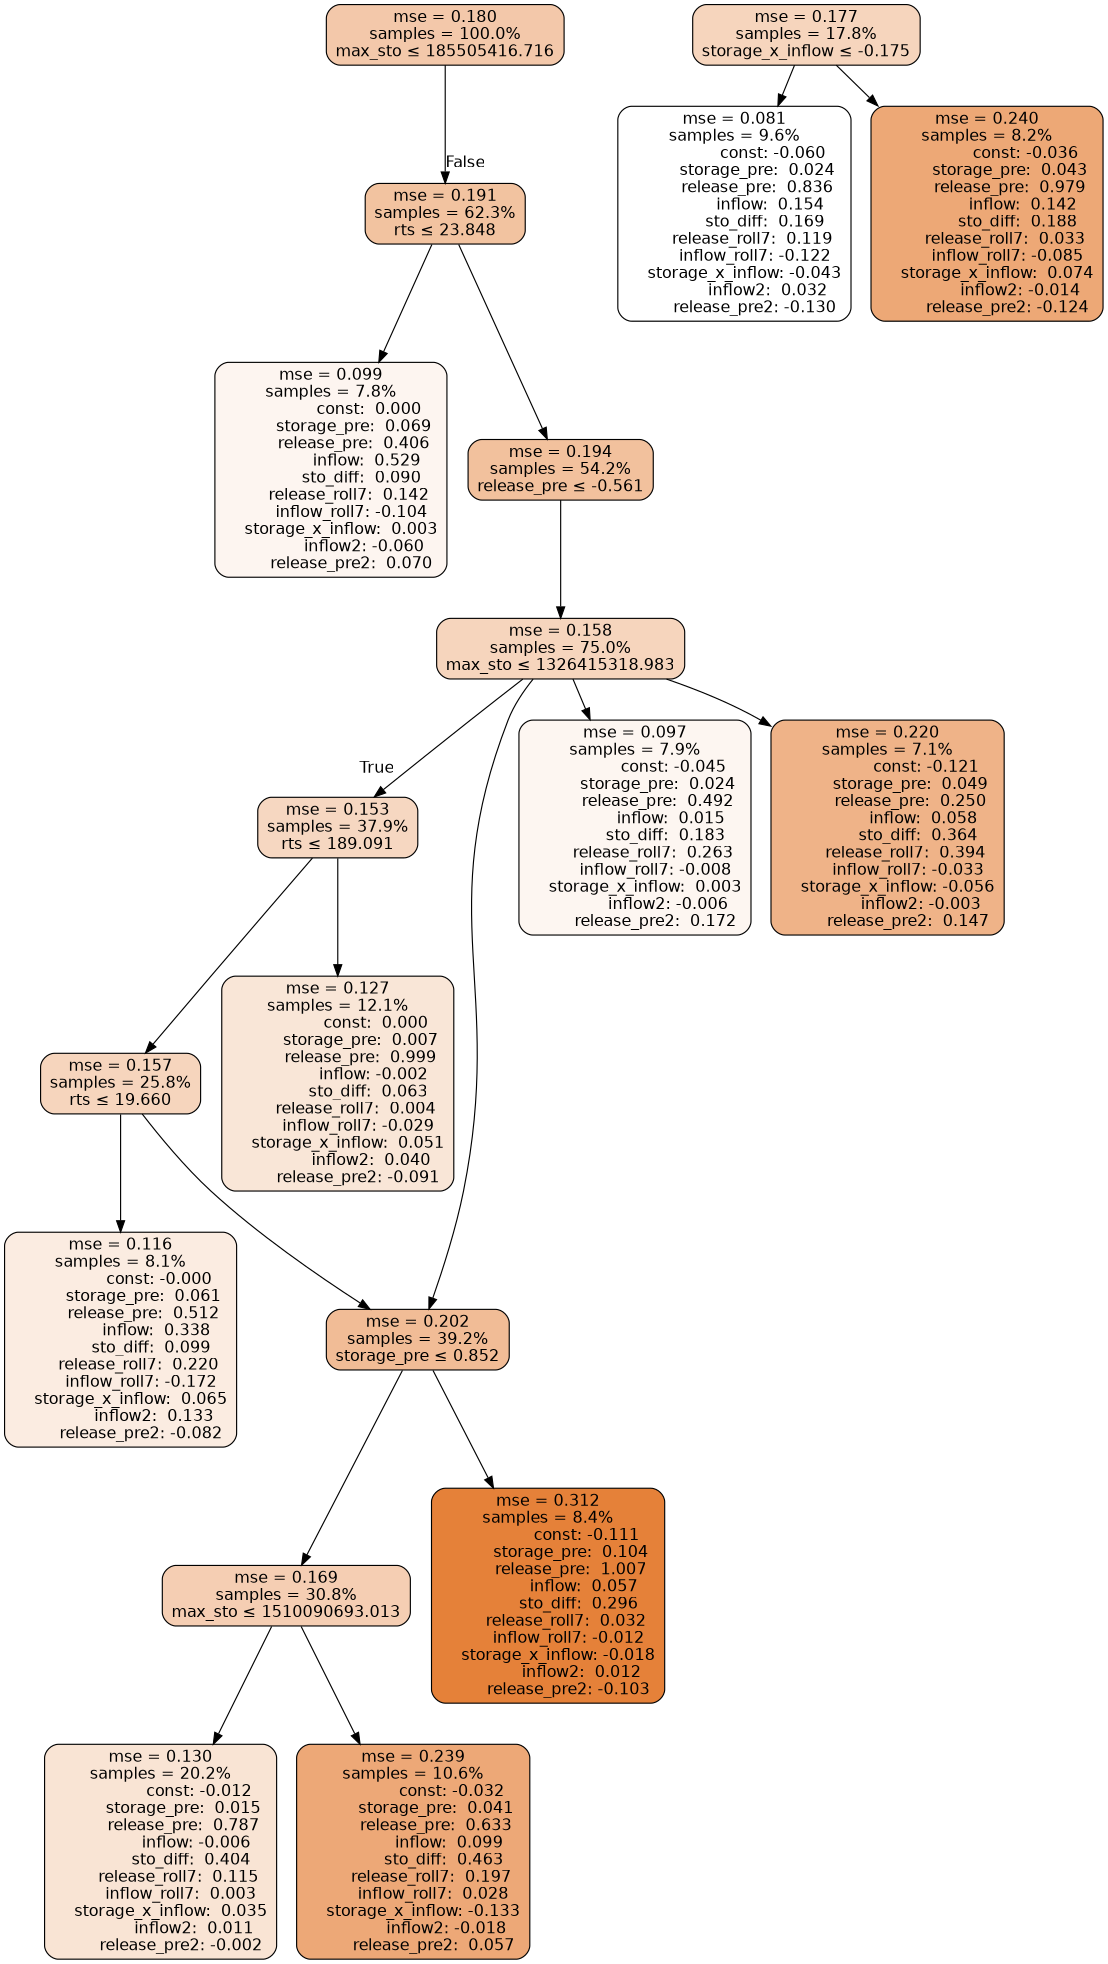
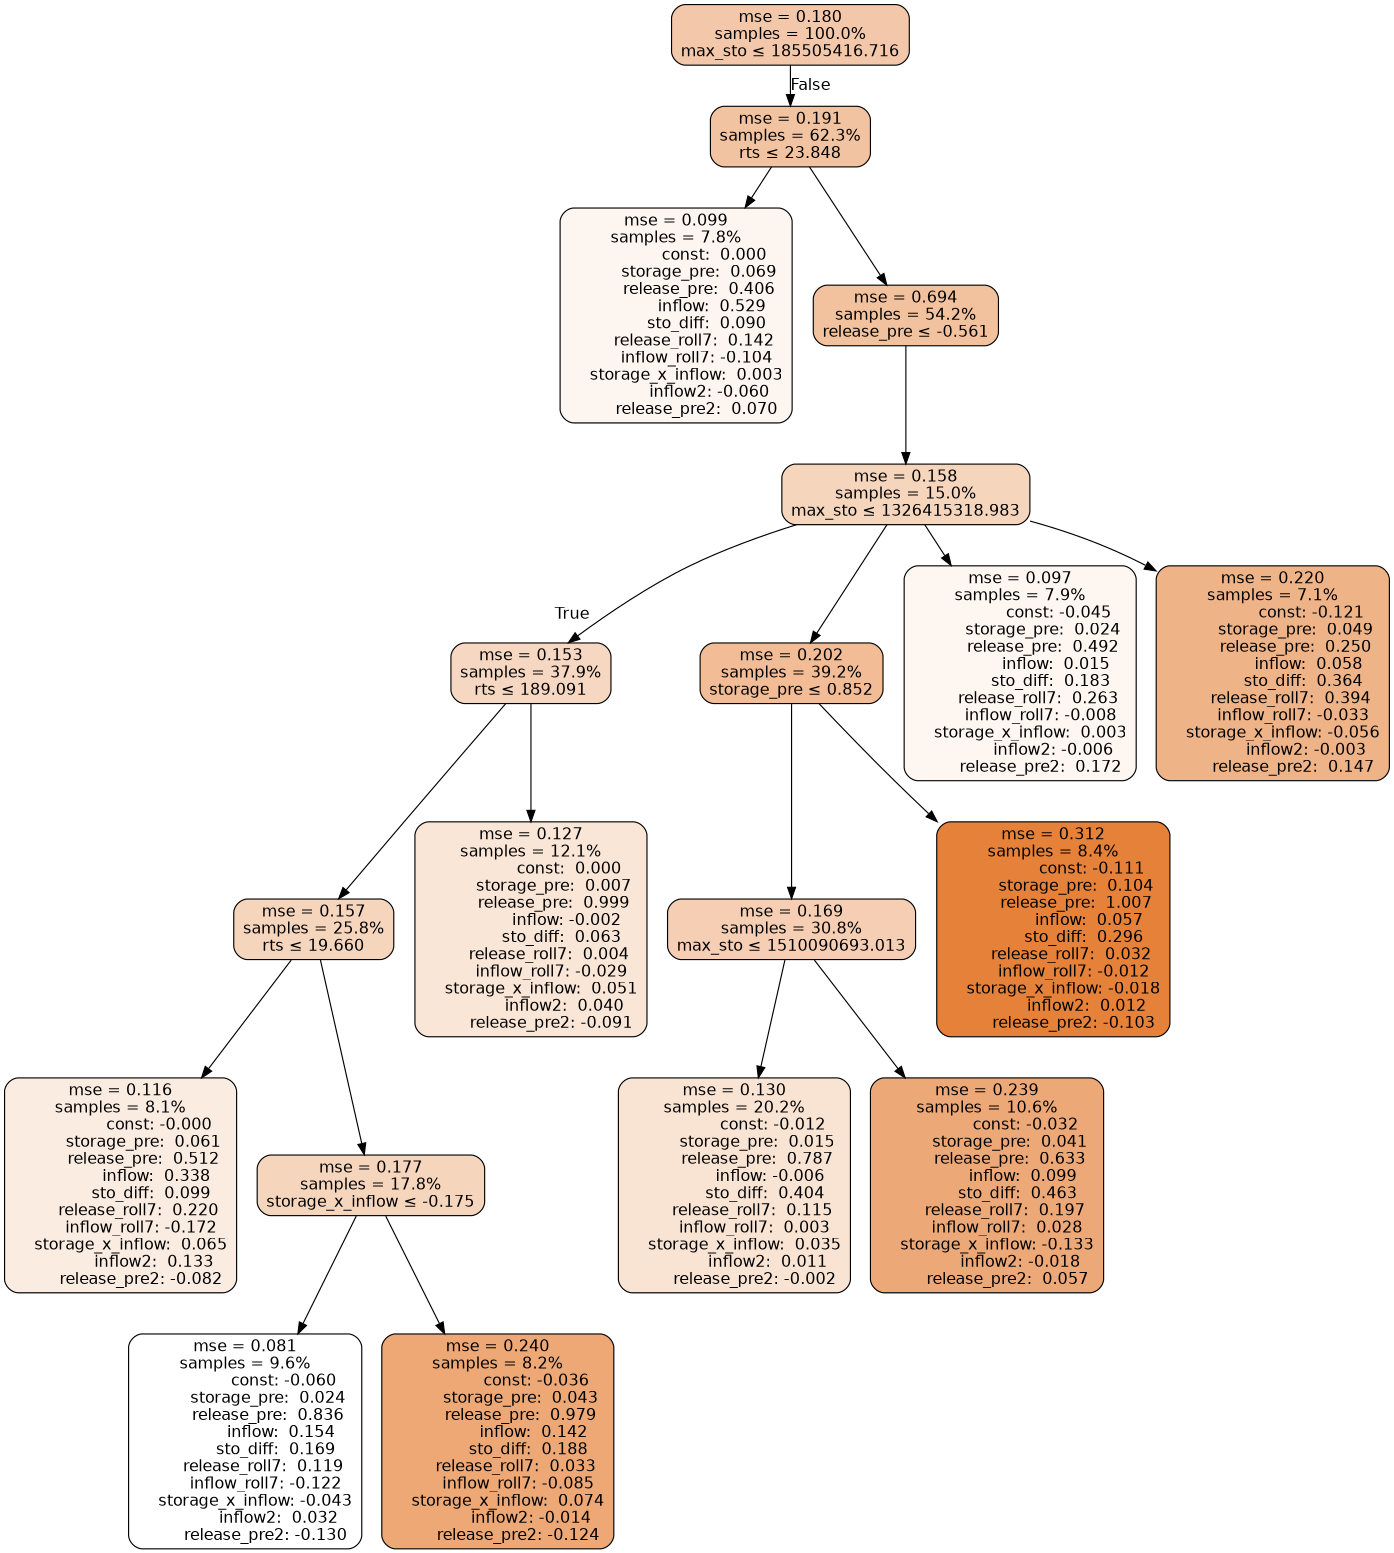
(561, 470) -> (906, 315)
(561, 649) -> (906, 494)
(242, 1218) -> (341, 1052)
